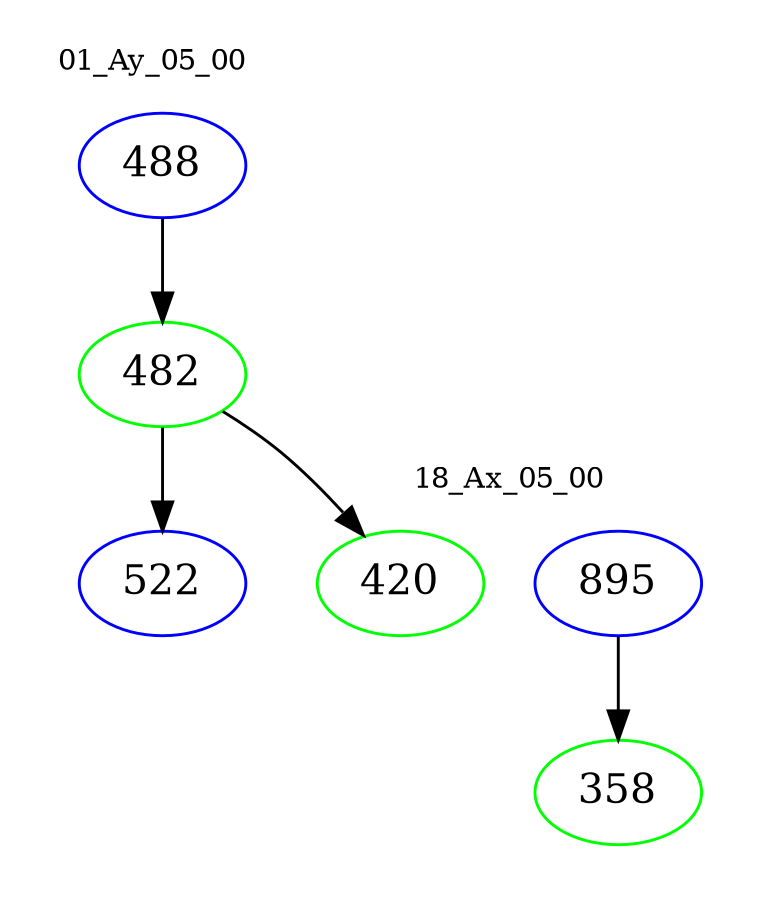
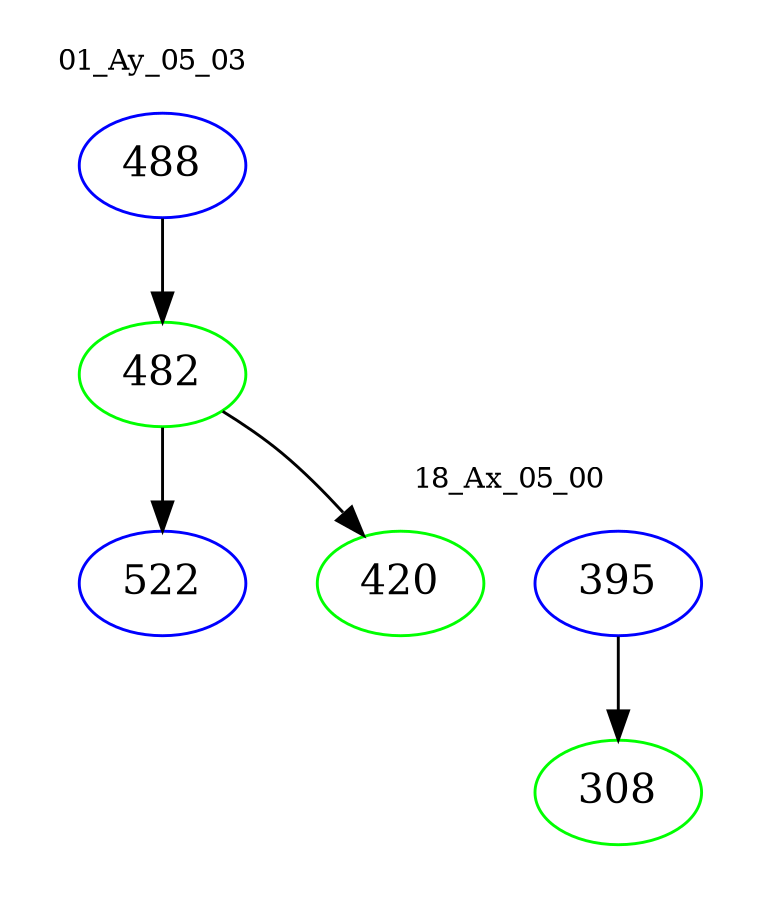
(152, 62) -> (152, 62)
(618, 583) -> (618, 583)
(618, 792) -> (618, 792)
